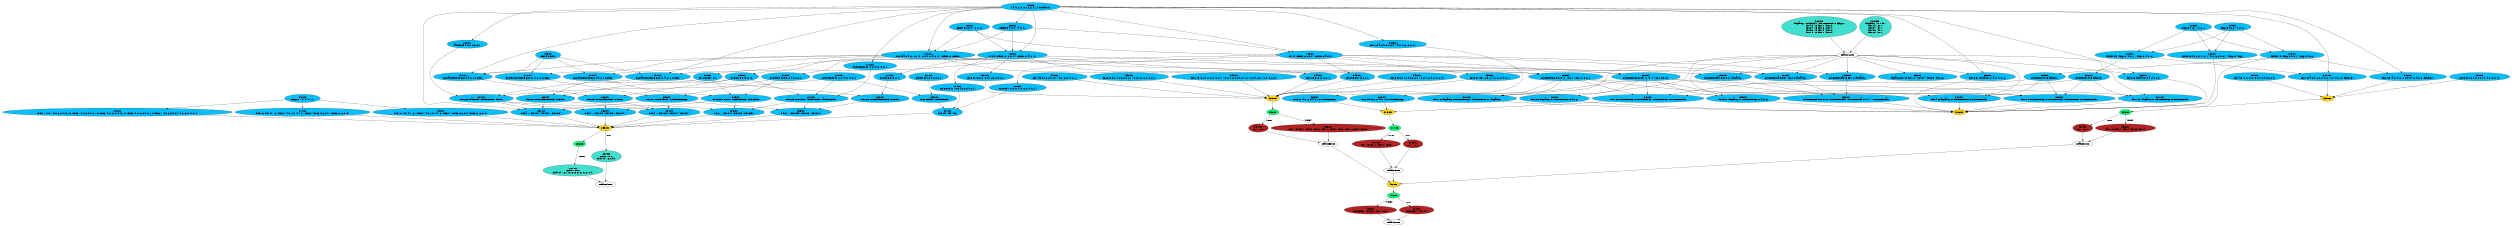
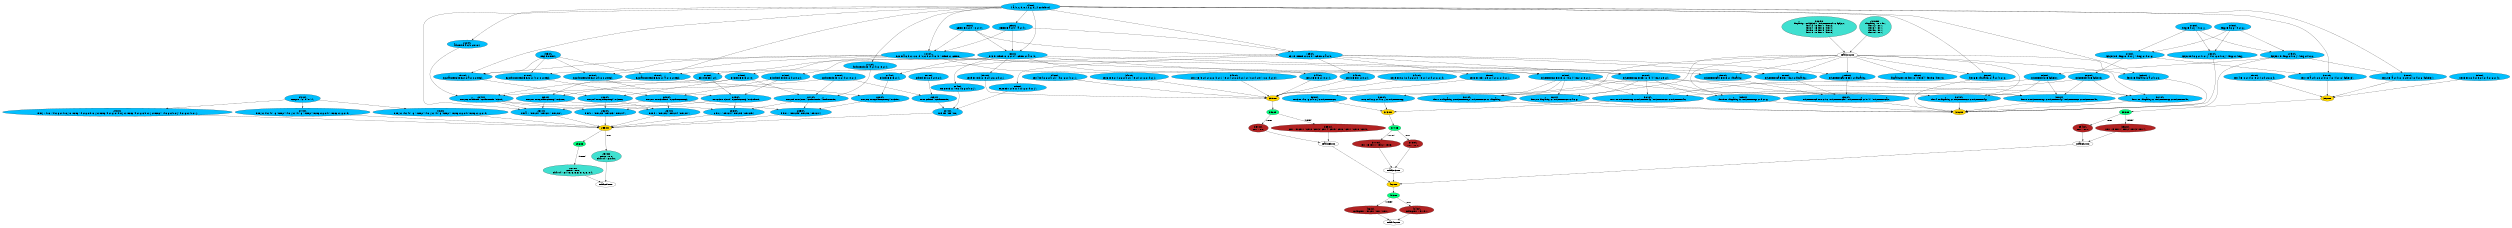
(1393, 44) -> none
none -> (1562, 87)
(582, 156) -> (582, 156)
